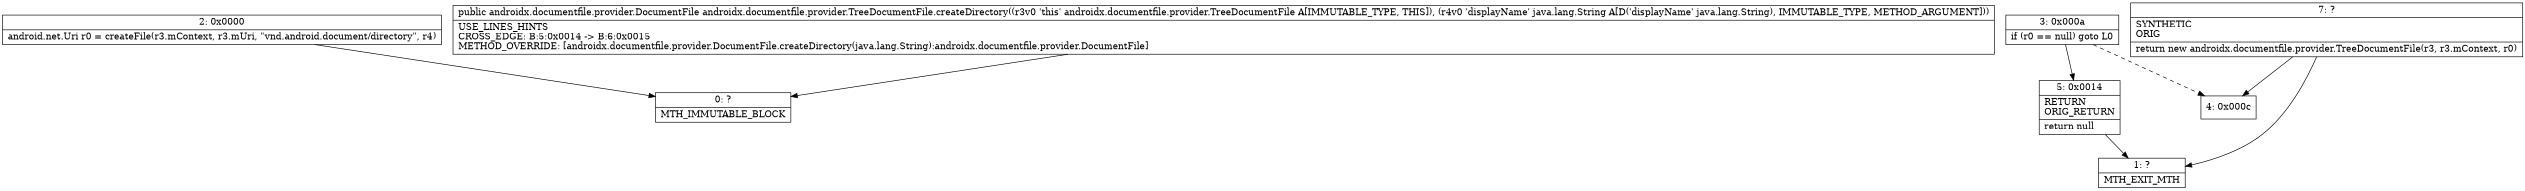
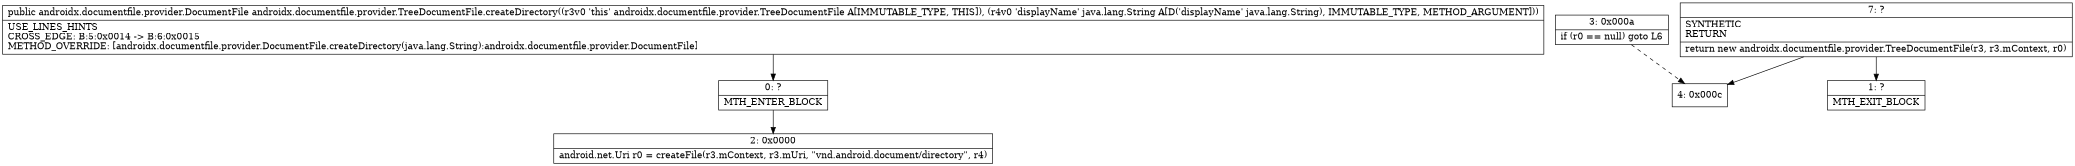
(2148, 34) -> (1706, 34)
(2062, 37) -> (1612, 37)
(482, 70) -> (773, 119)
(2080, 107) -> none
(723, 115) -> (773, 102)
(2142, 180) -> (1876, 102)
